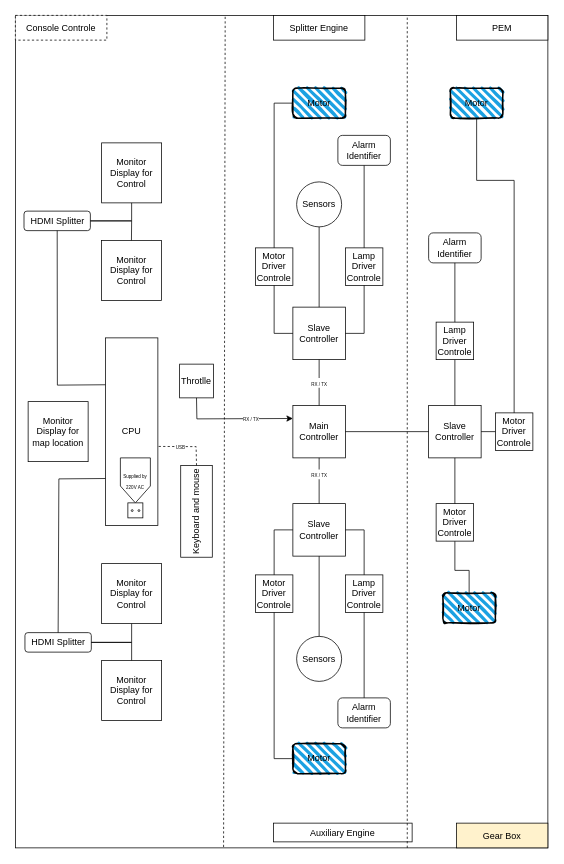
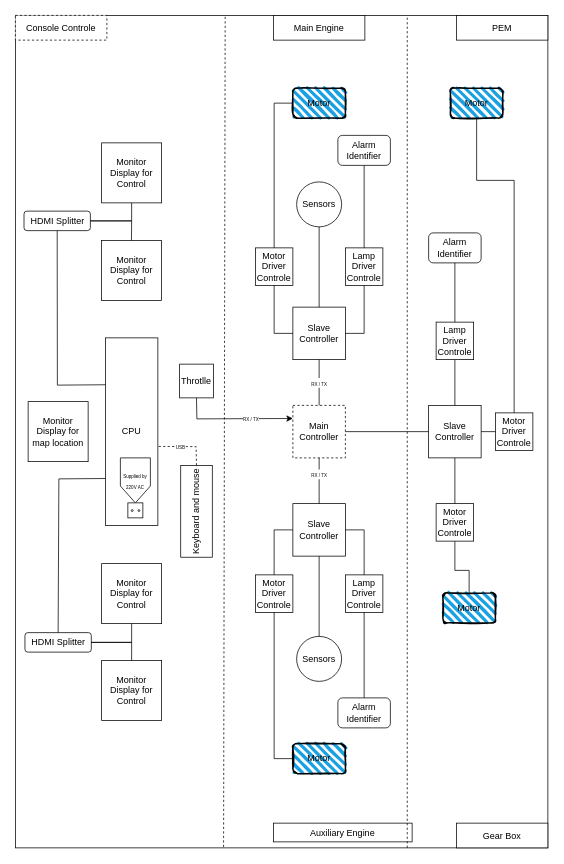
(319, 28) -> (319, 28)
(319, 432) -> (319, 432)
(502, 836) -> (502, 836)
